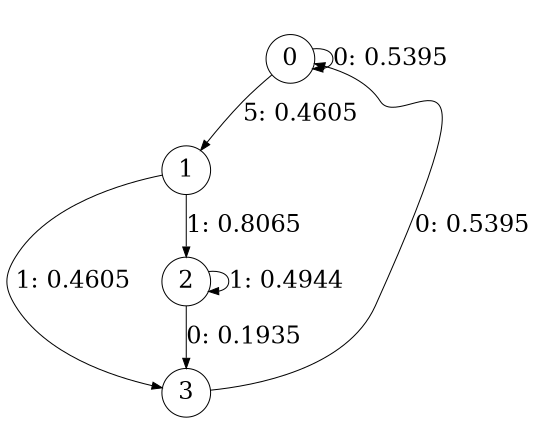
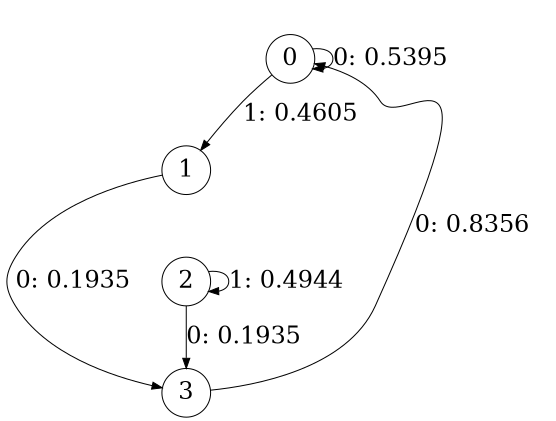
(312, 115) -> (312, 115)
(186, 221) -> none
(484, 226) -> (484, 226)
(84, 282) -> (84, 282)
